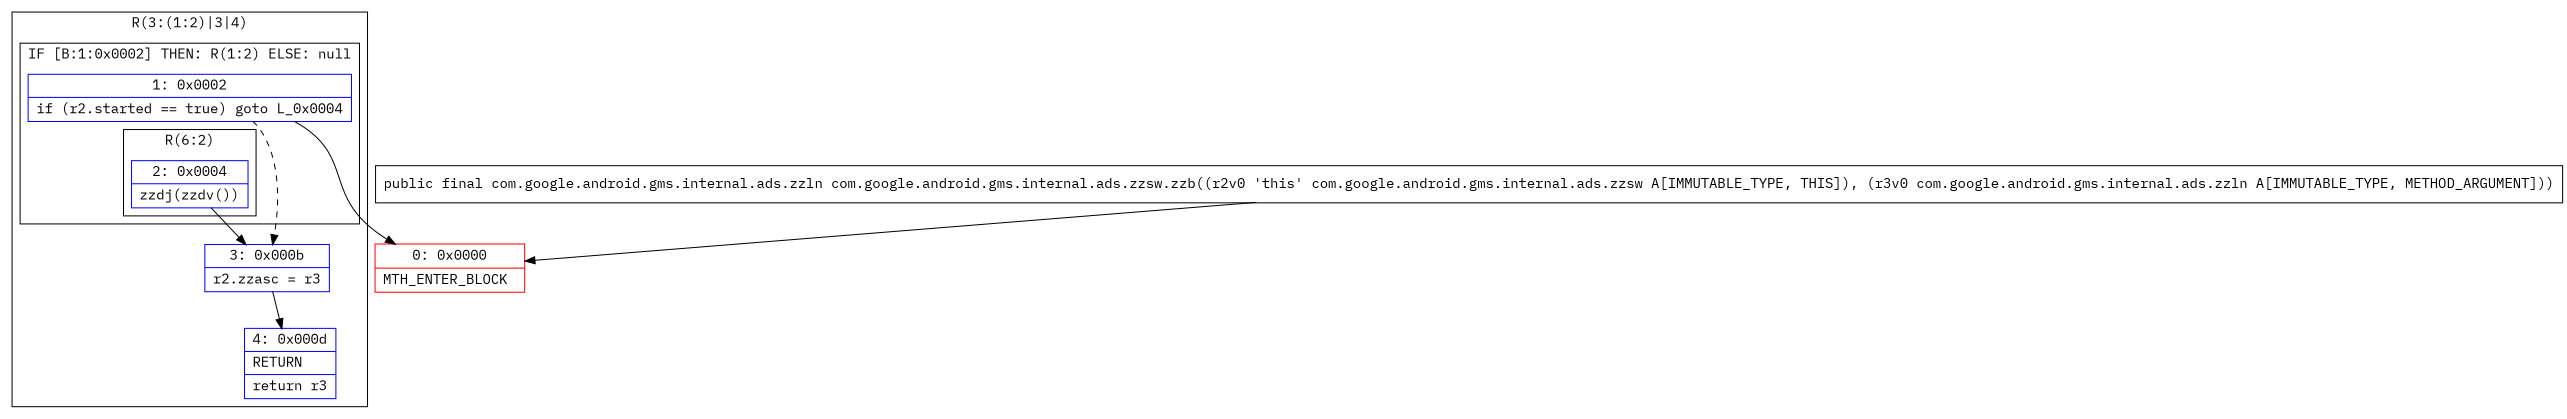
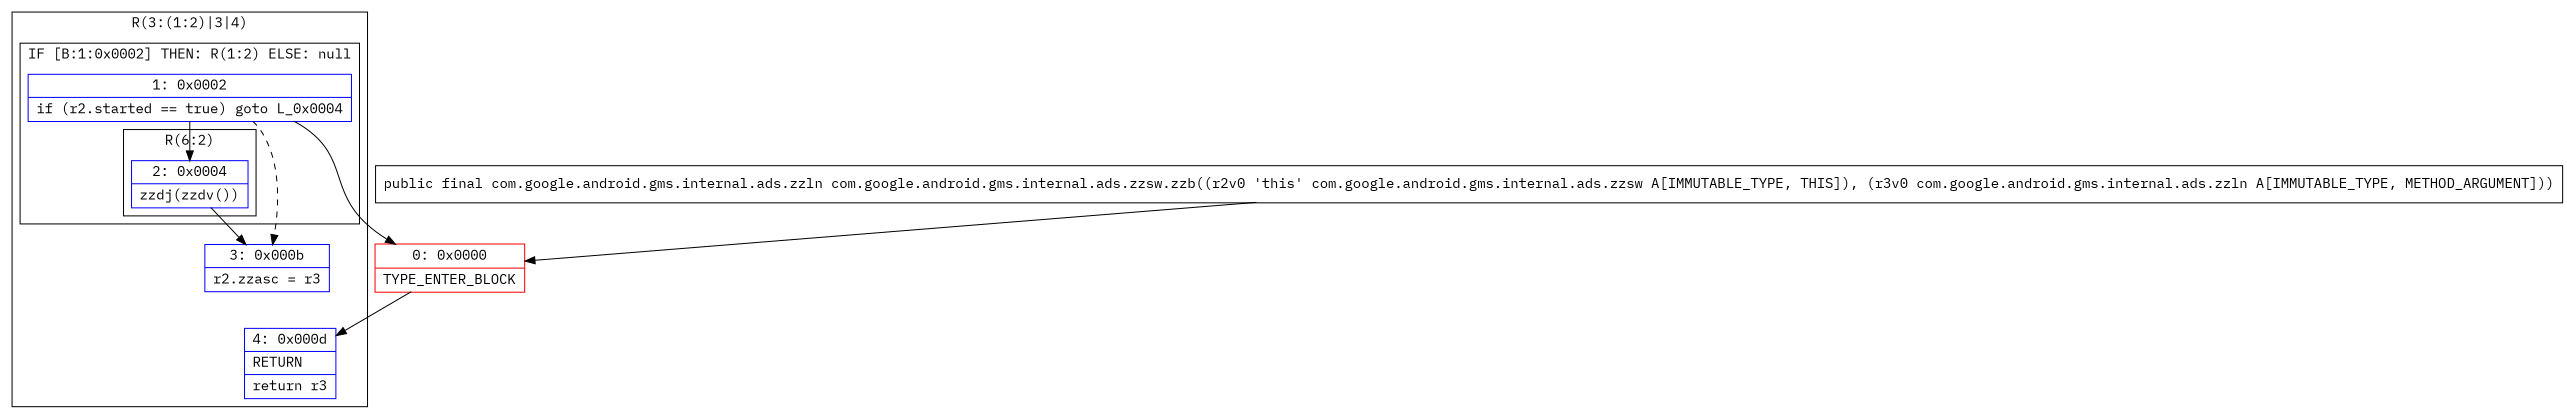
none -> (190, 136)
(445, 280) -> (450, 280)
(276, 305) -> (378, 311)
